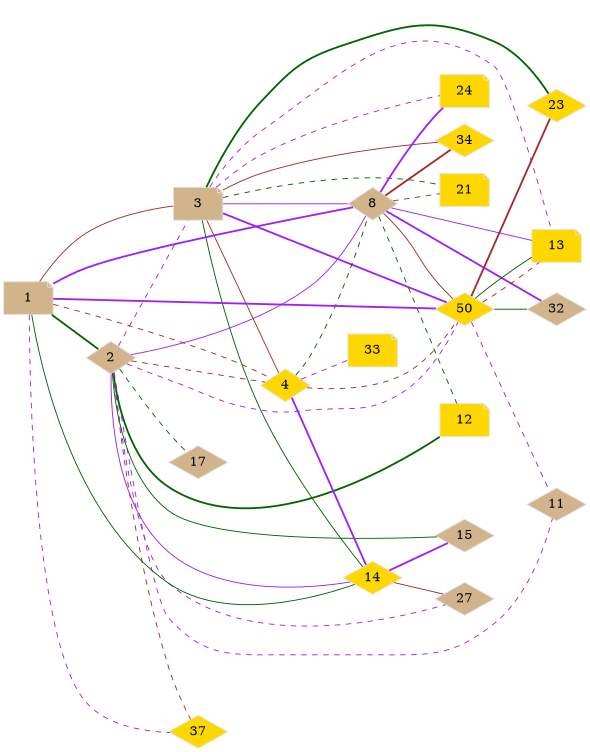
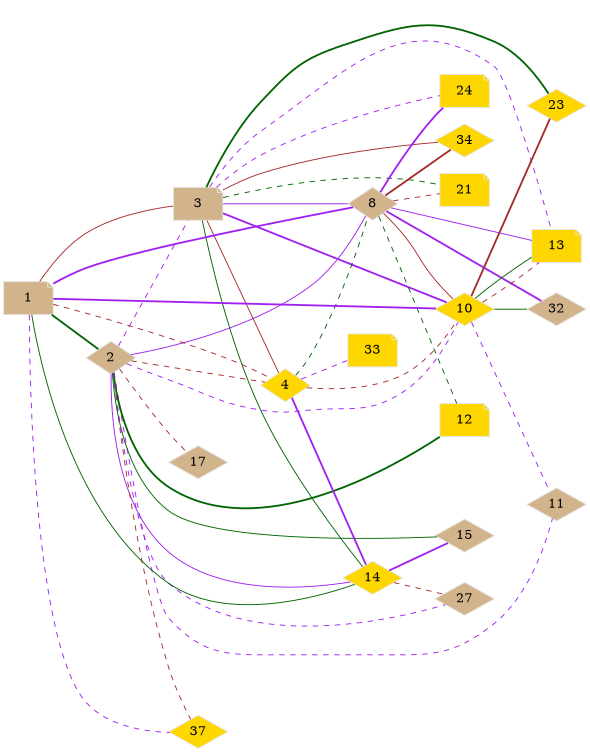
(465, 309) -> (465, 309)
(151, 412) -> (151, 412)
(419, 588) -> (419, 588)
